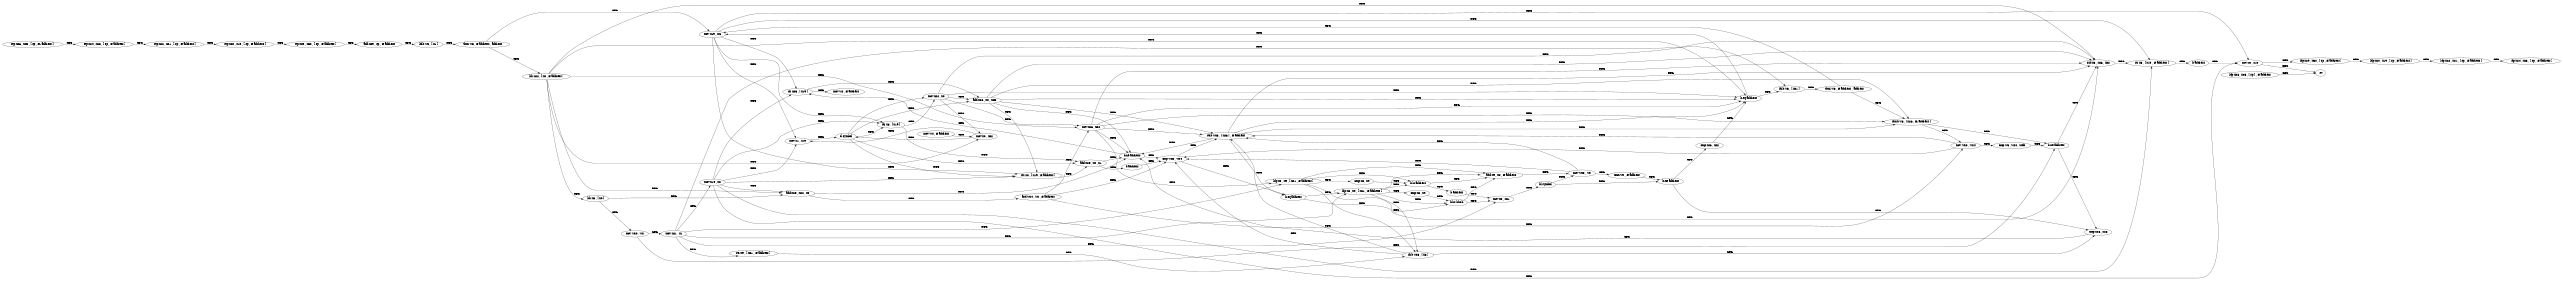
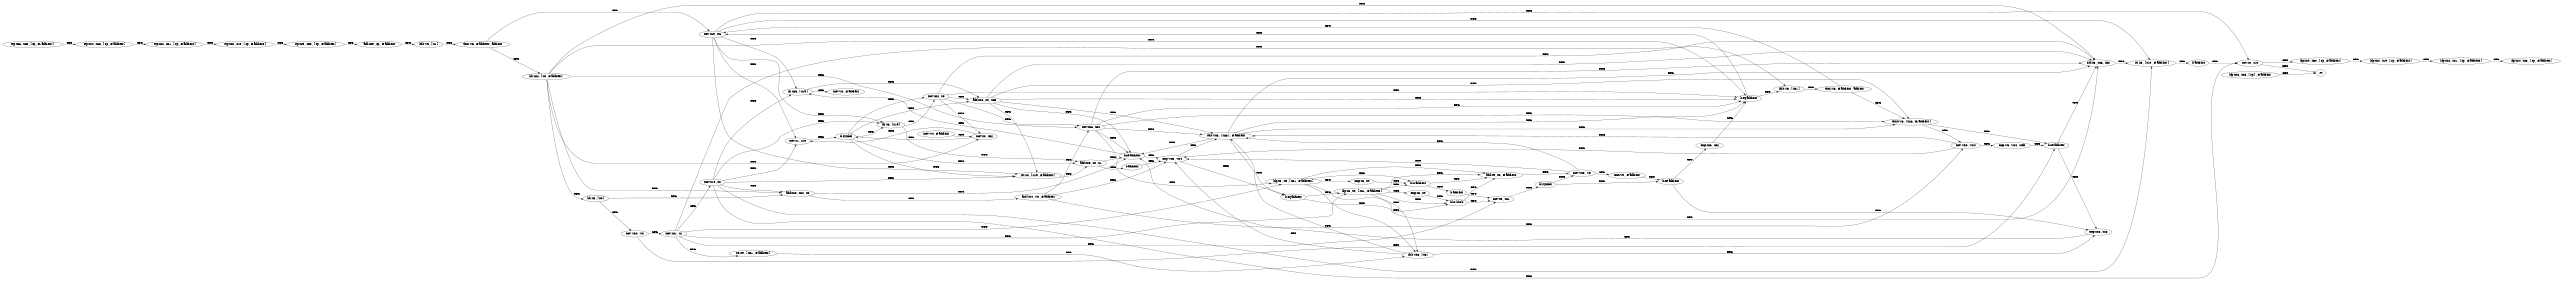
(1730, 252) -> (1730, 252)
